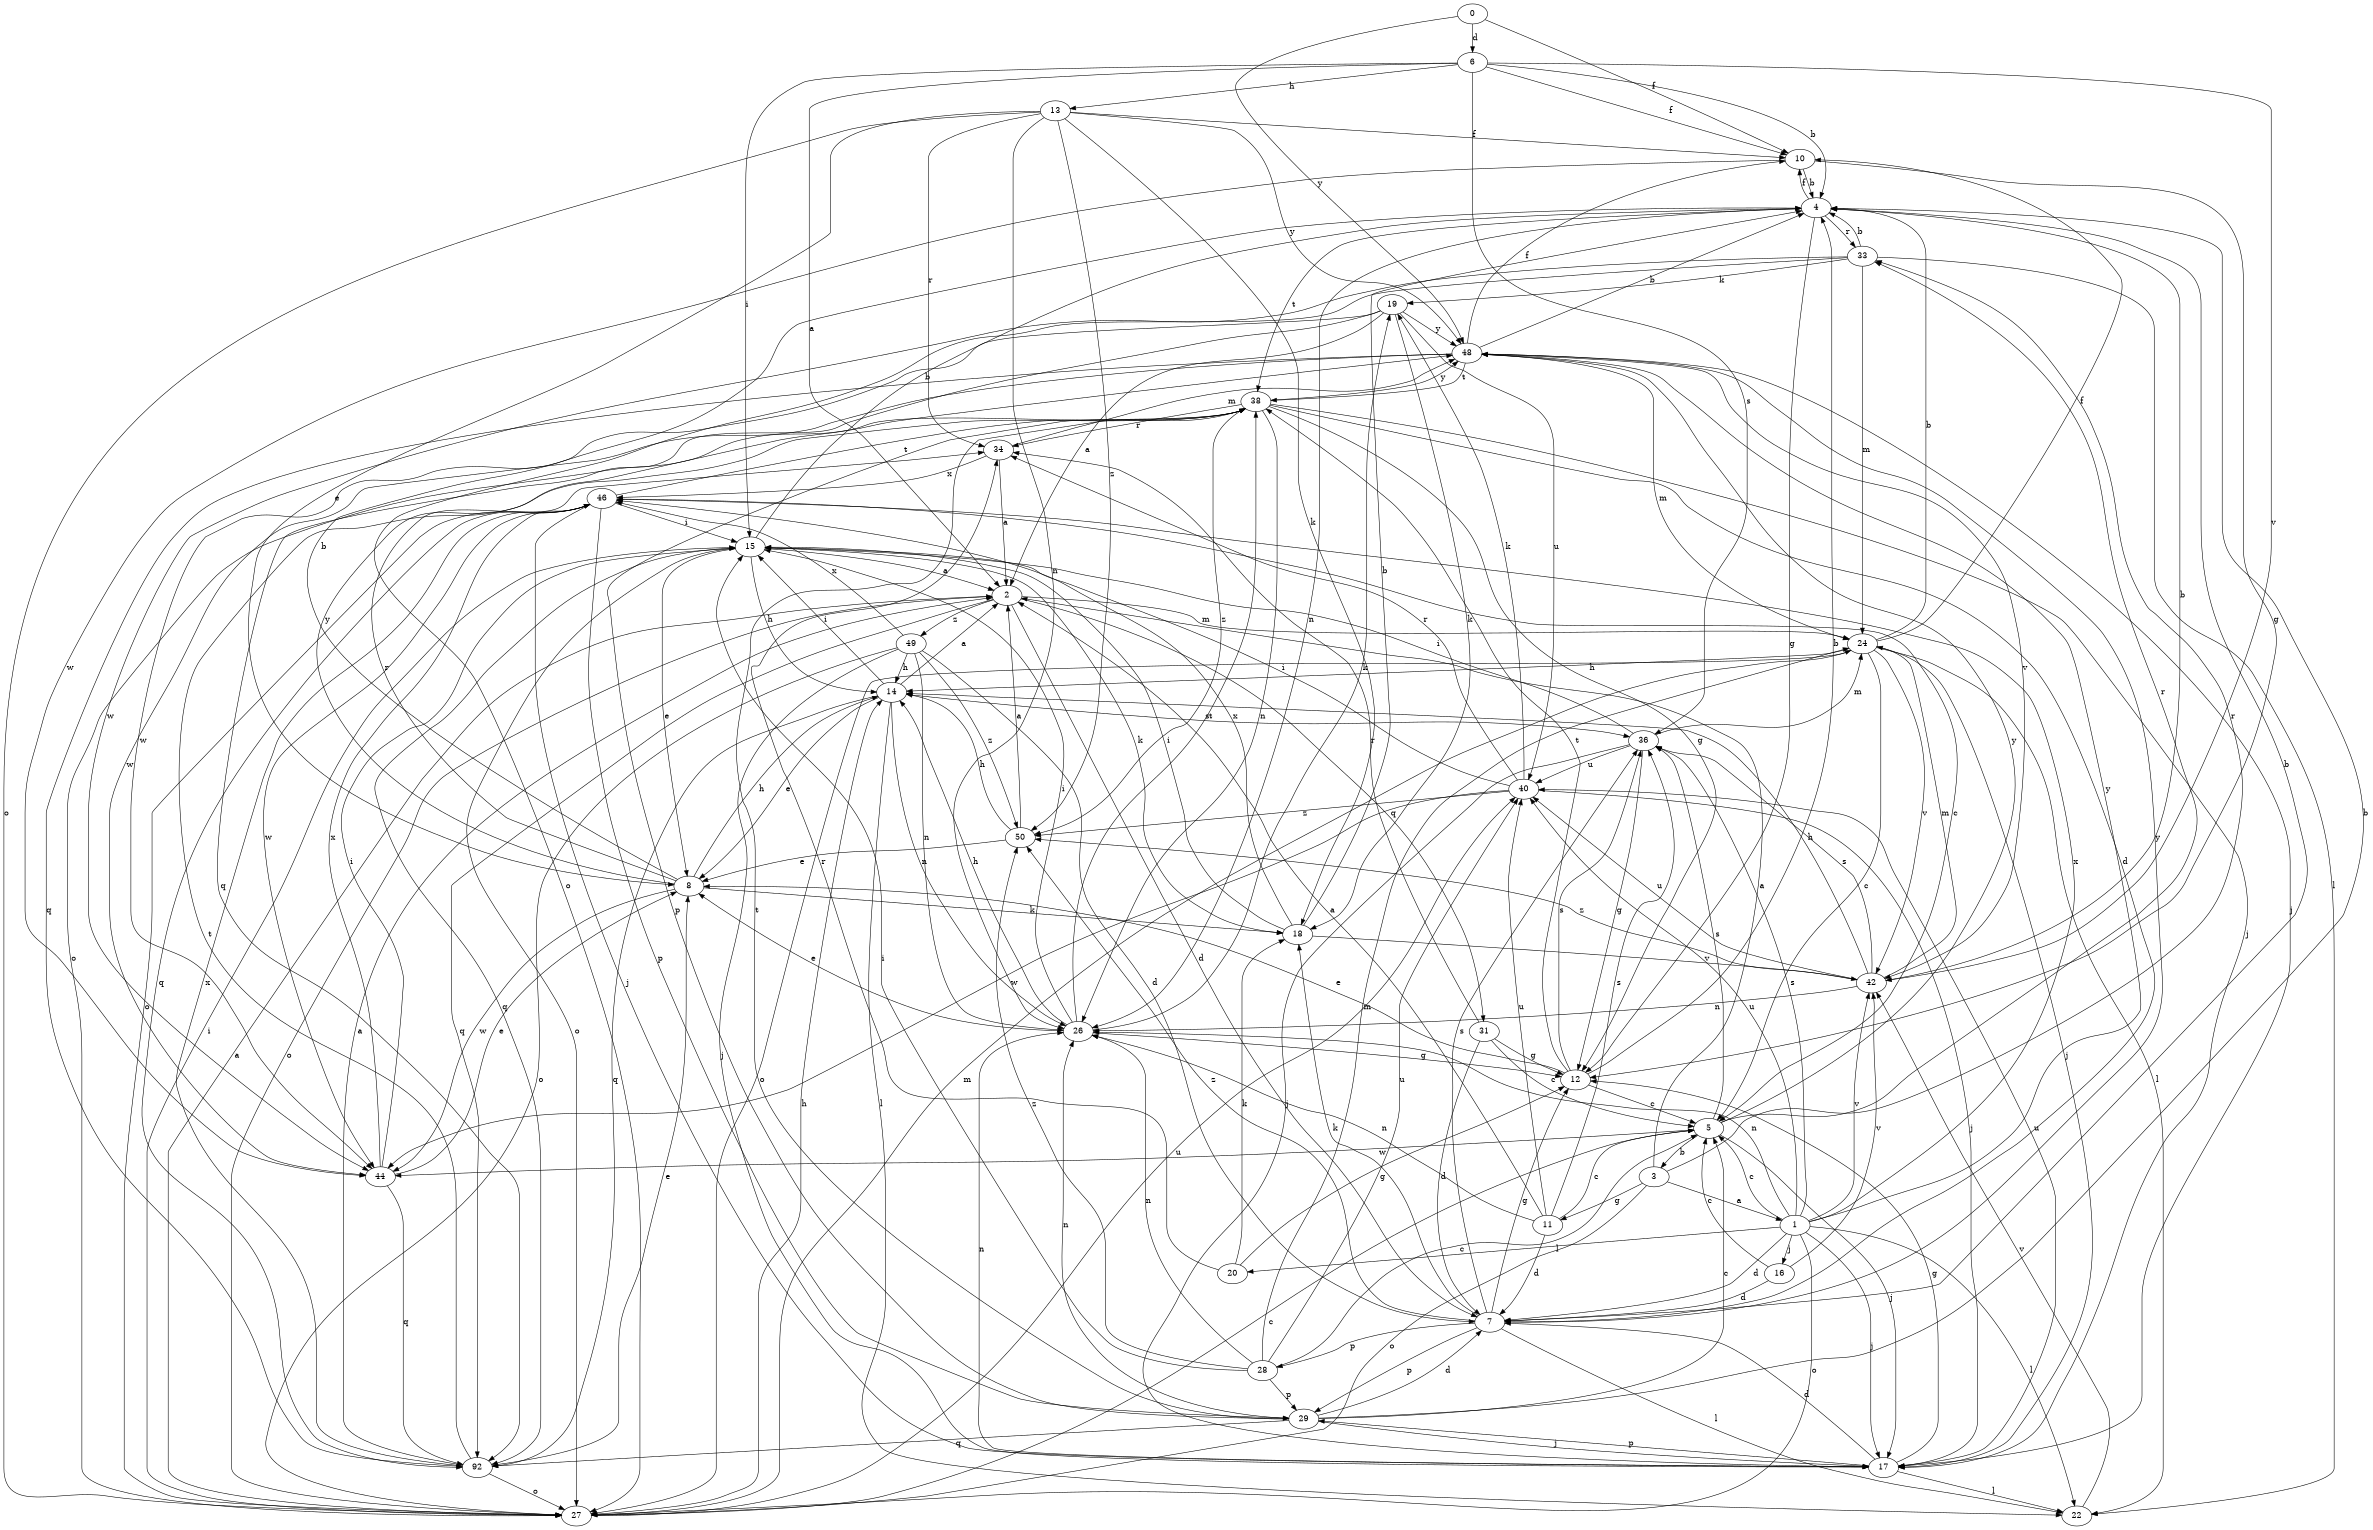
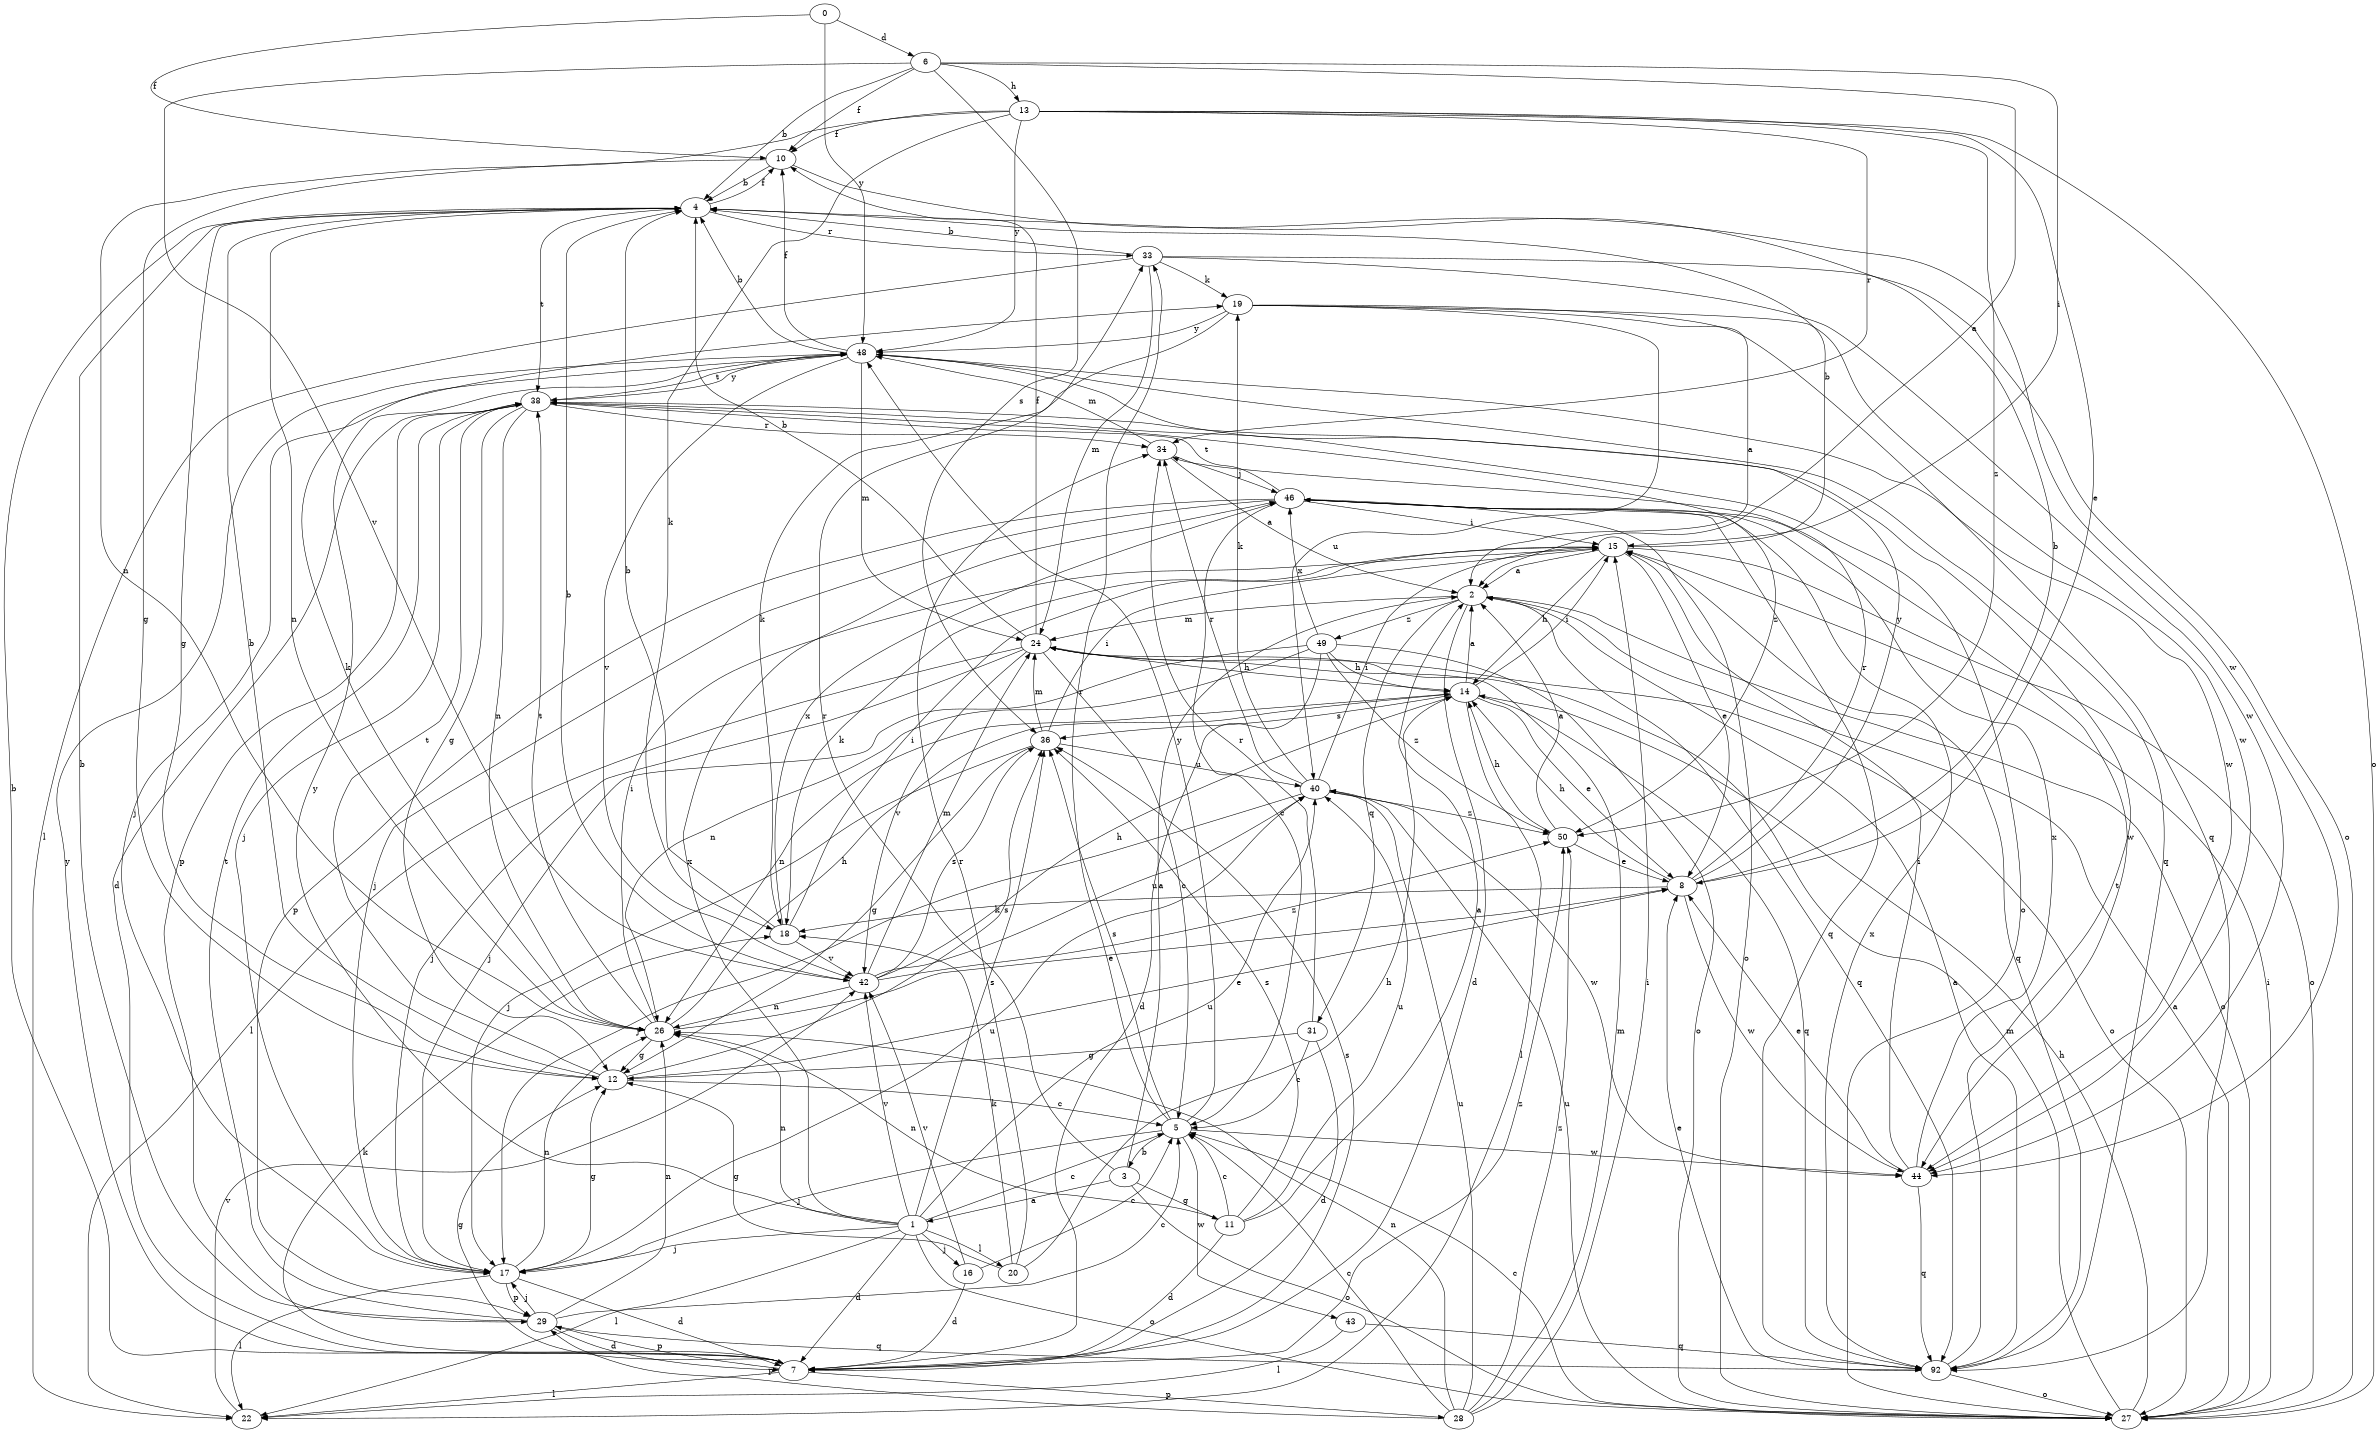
(950, 474) -> (1240, 474)
none -> (1330, 1043)
none -> (1351, 1322)
